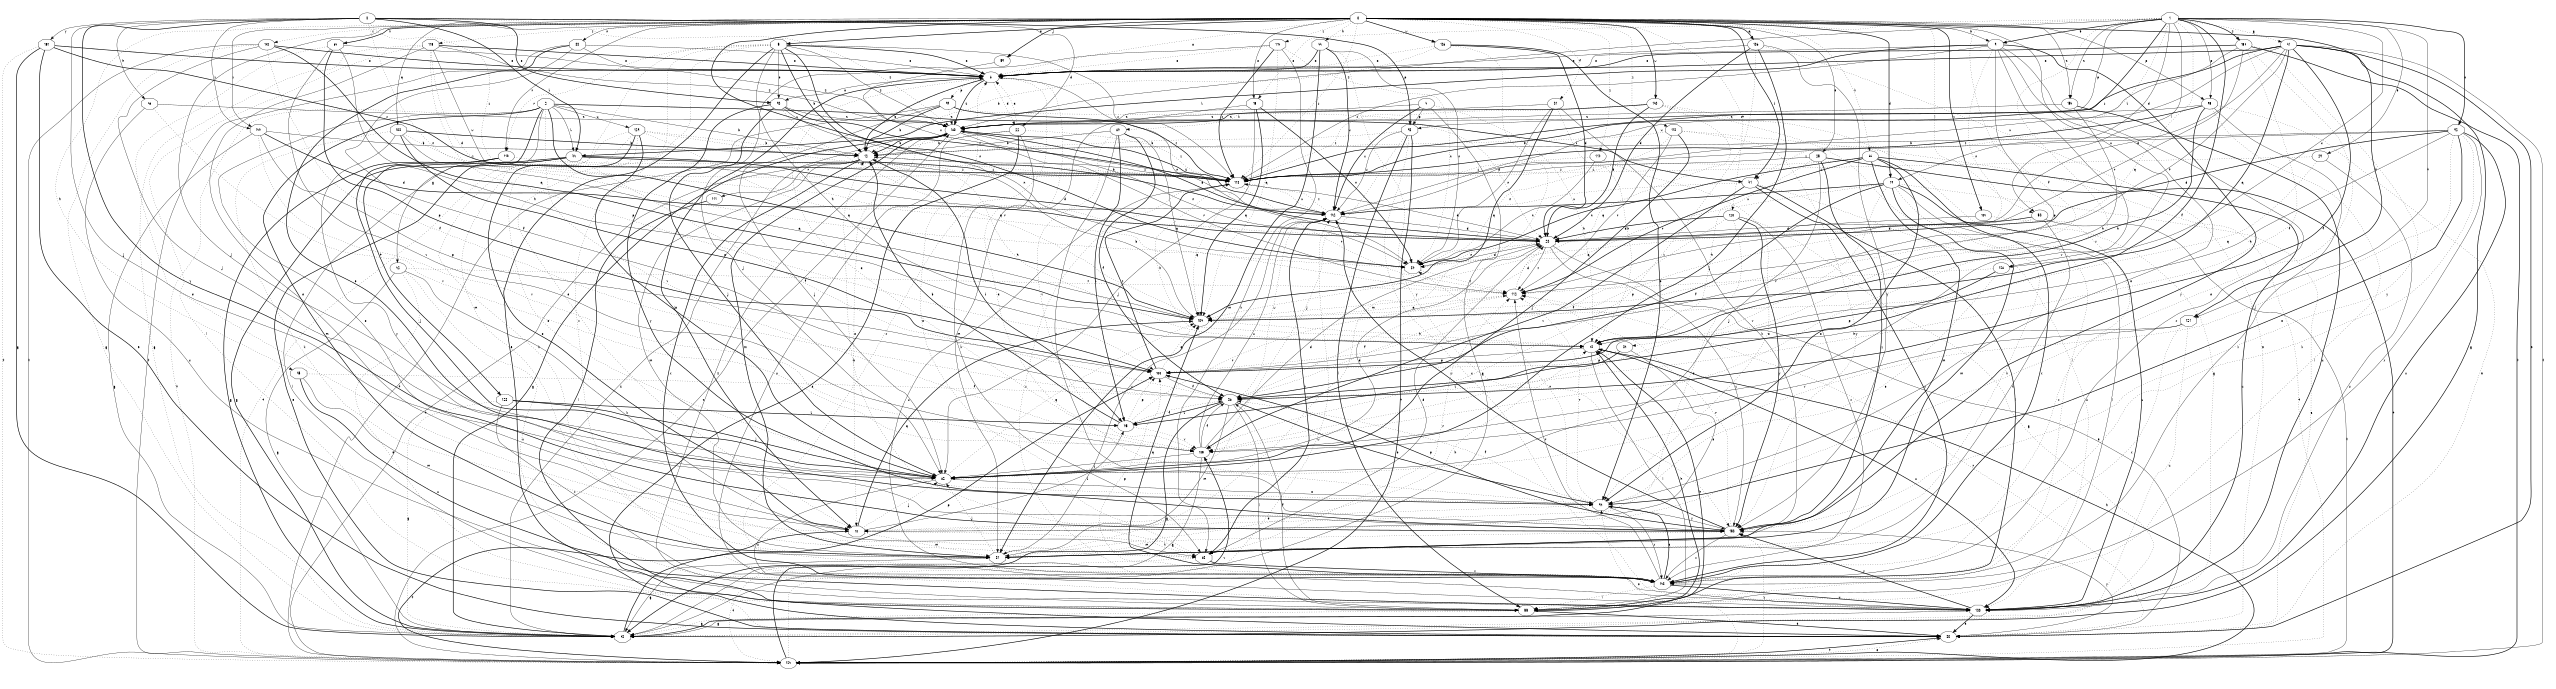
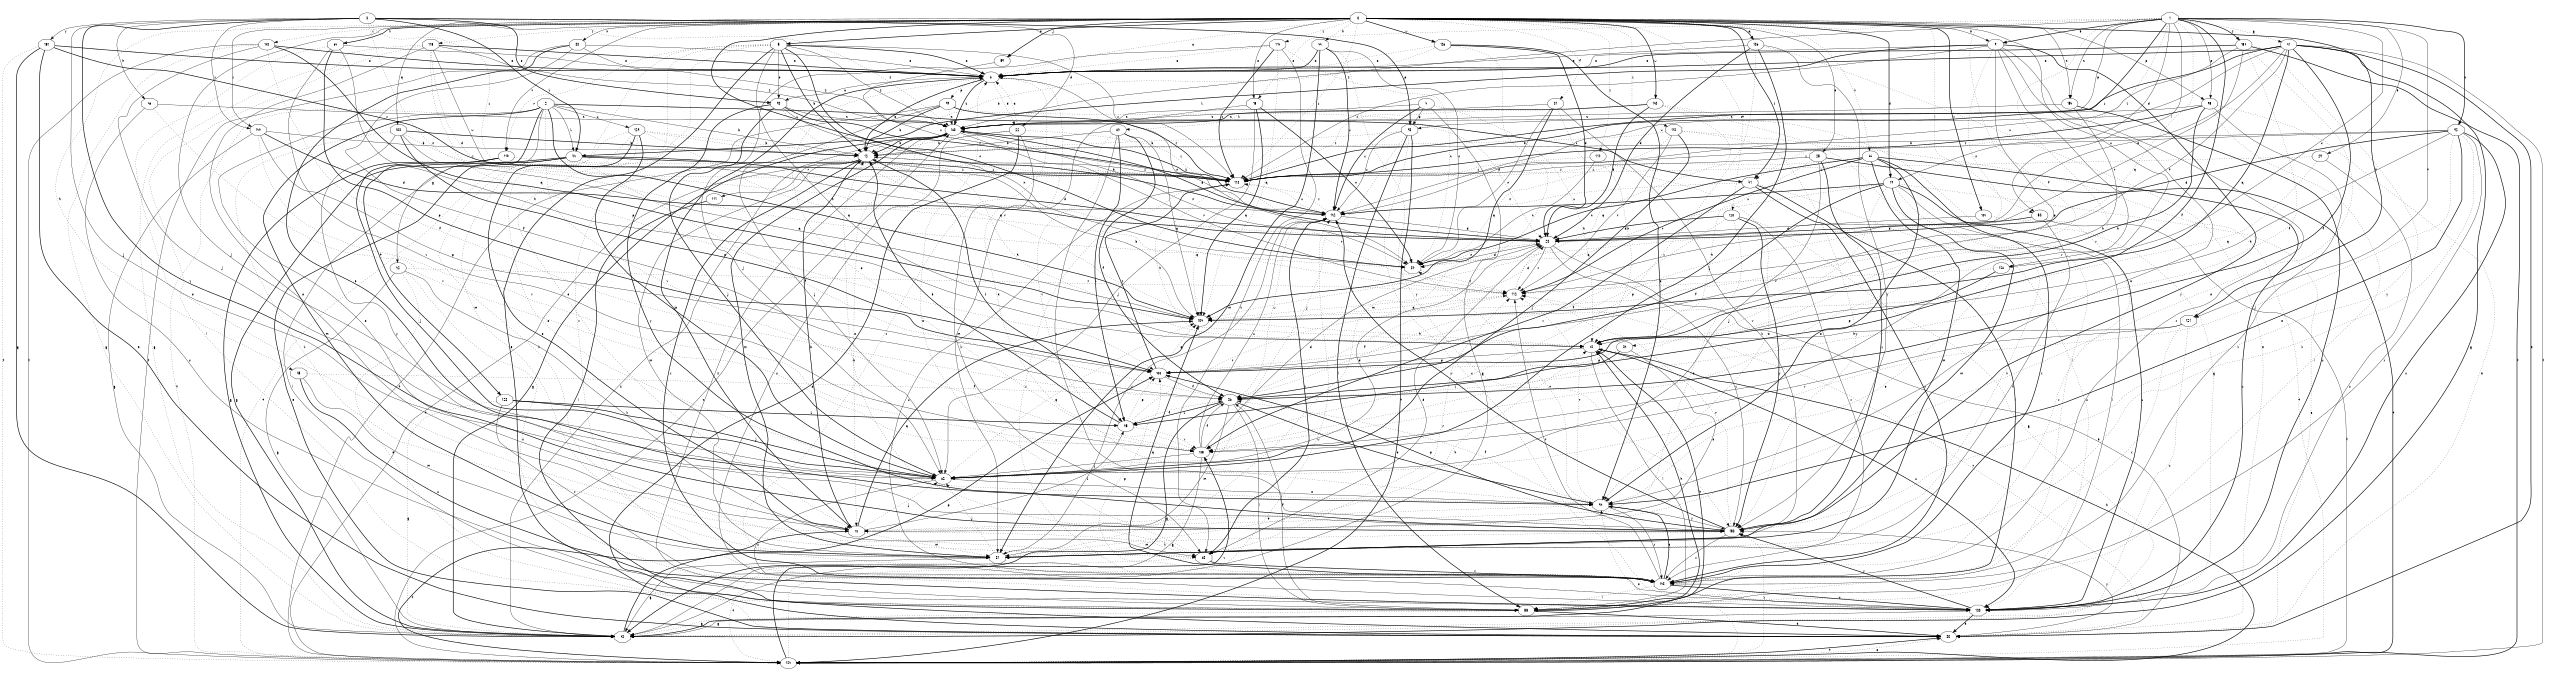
(1413, 211) -> none
none -> (810, 348)
